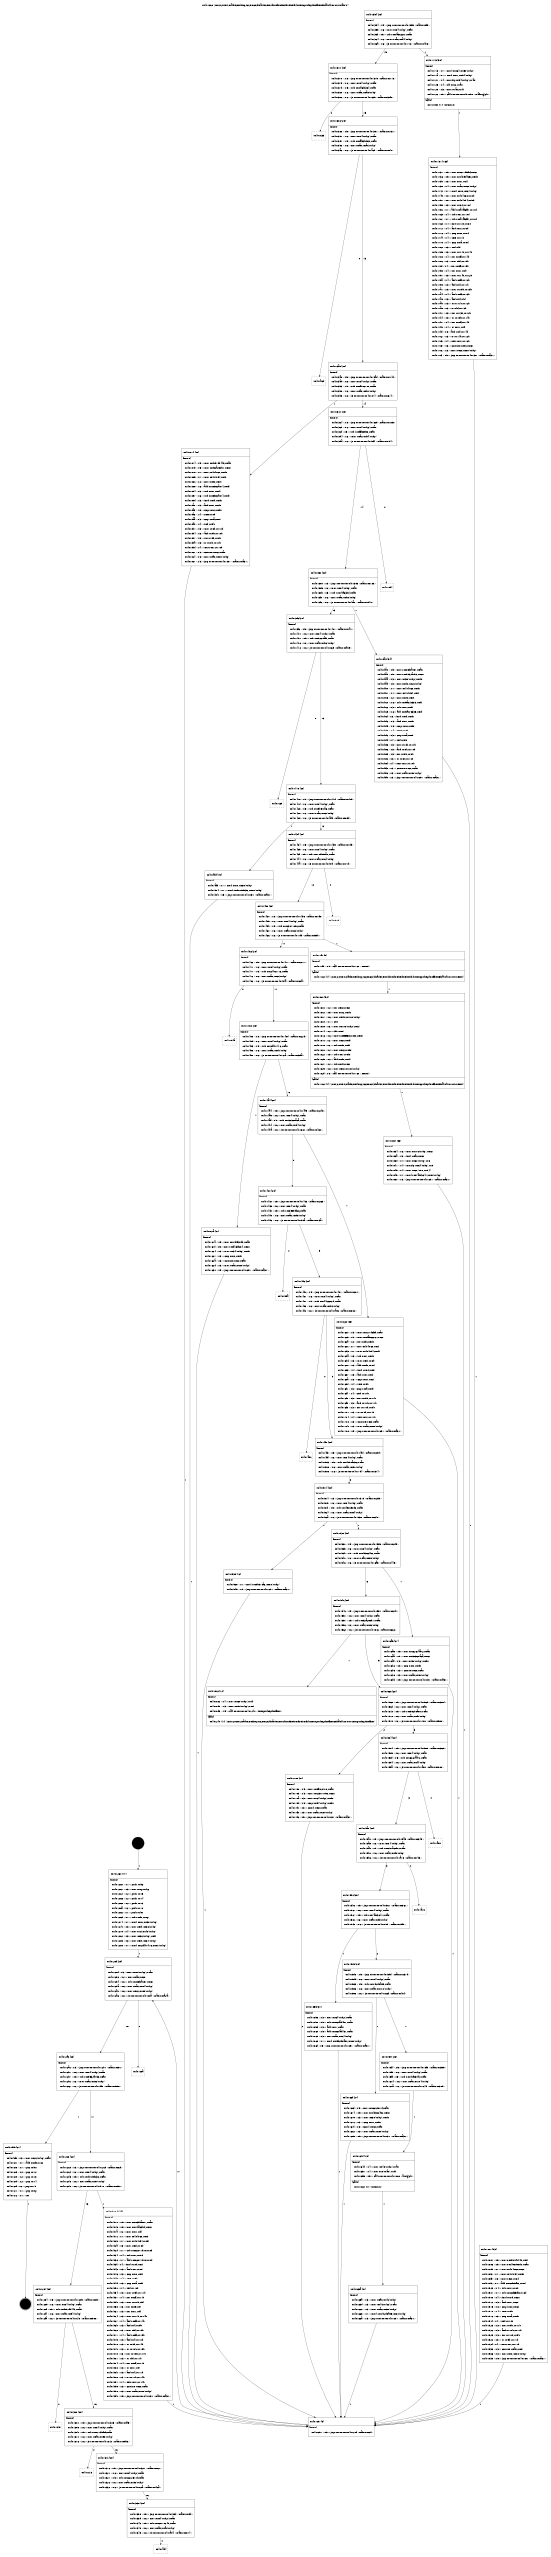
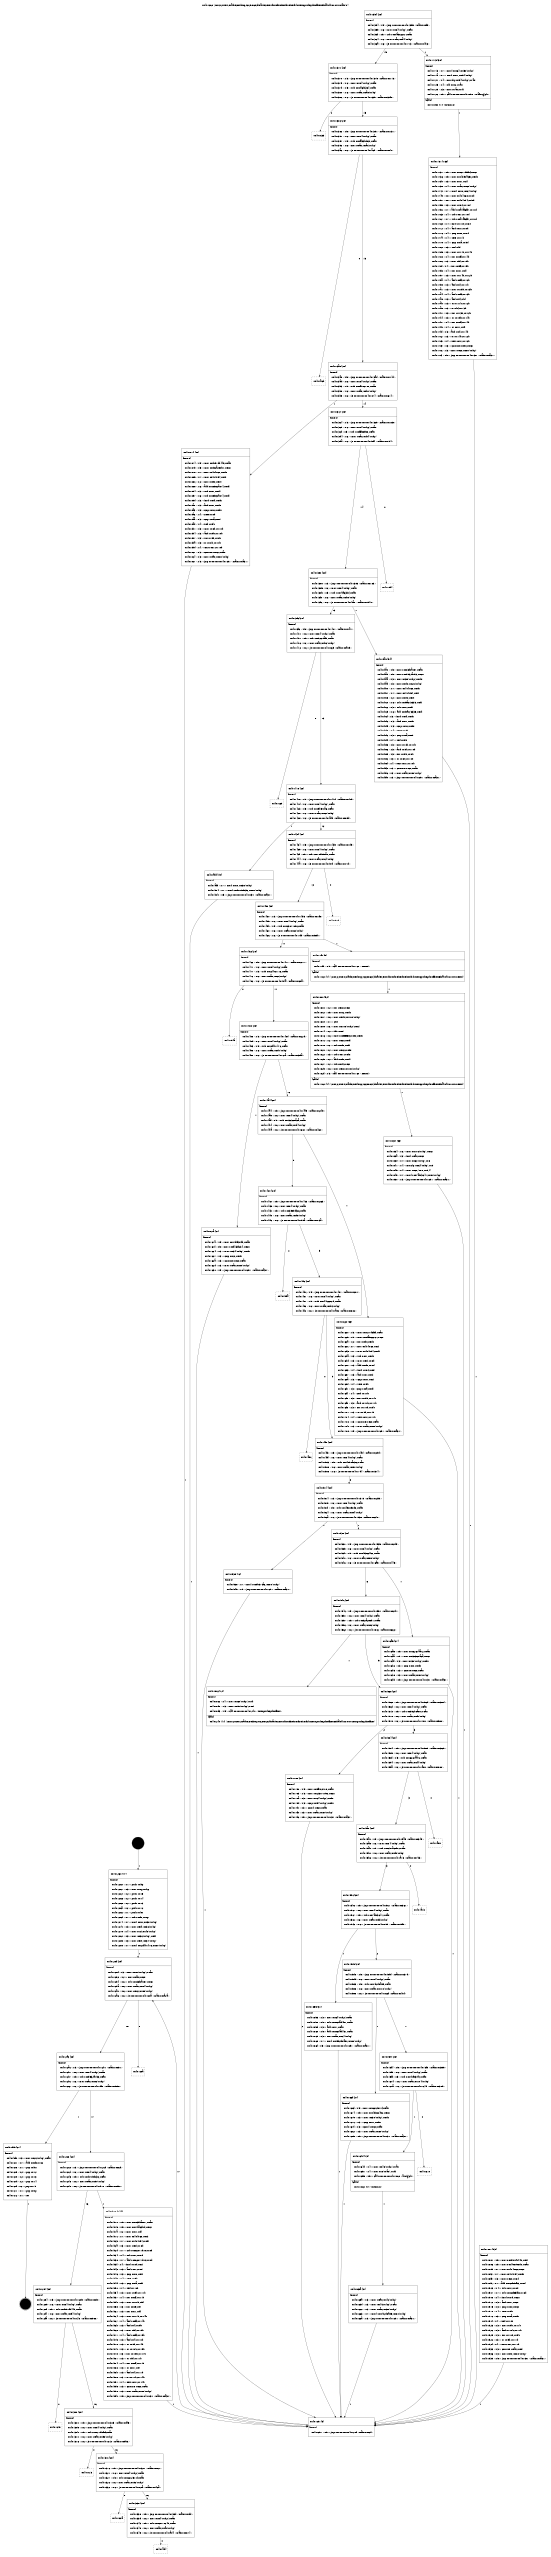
none -> (424, 2172)
none -> (117, 2518)
